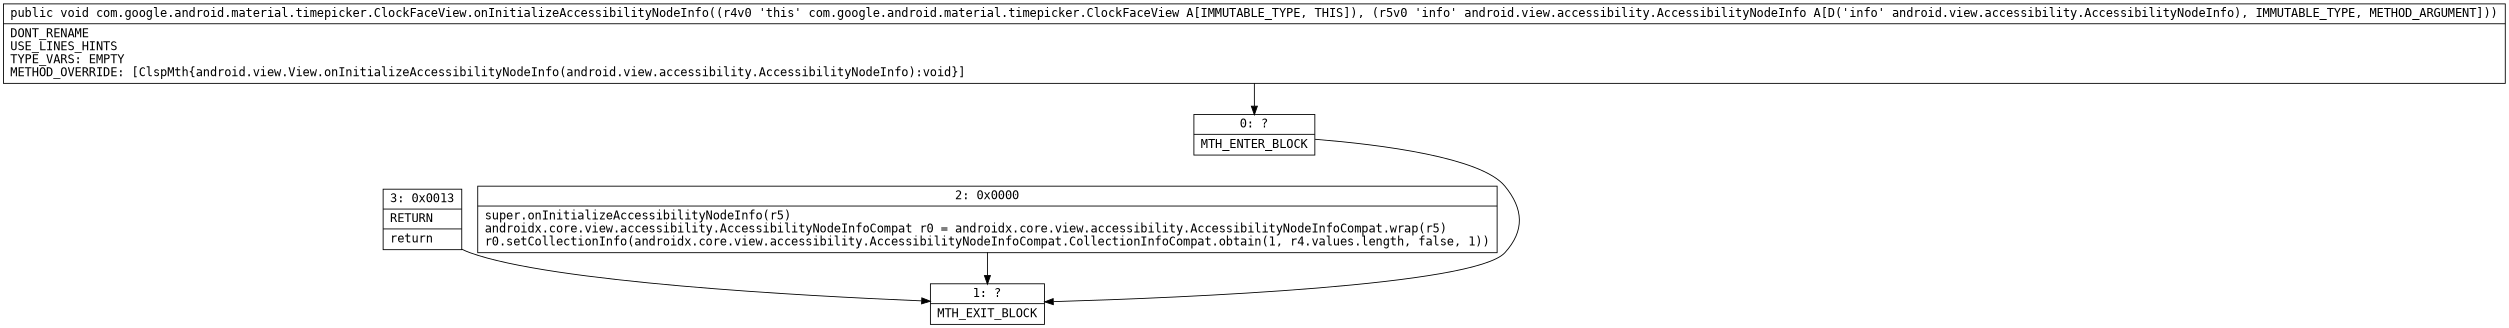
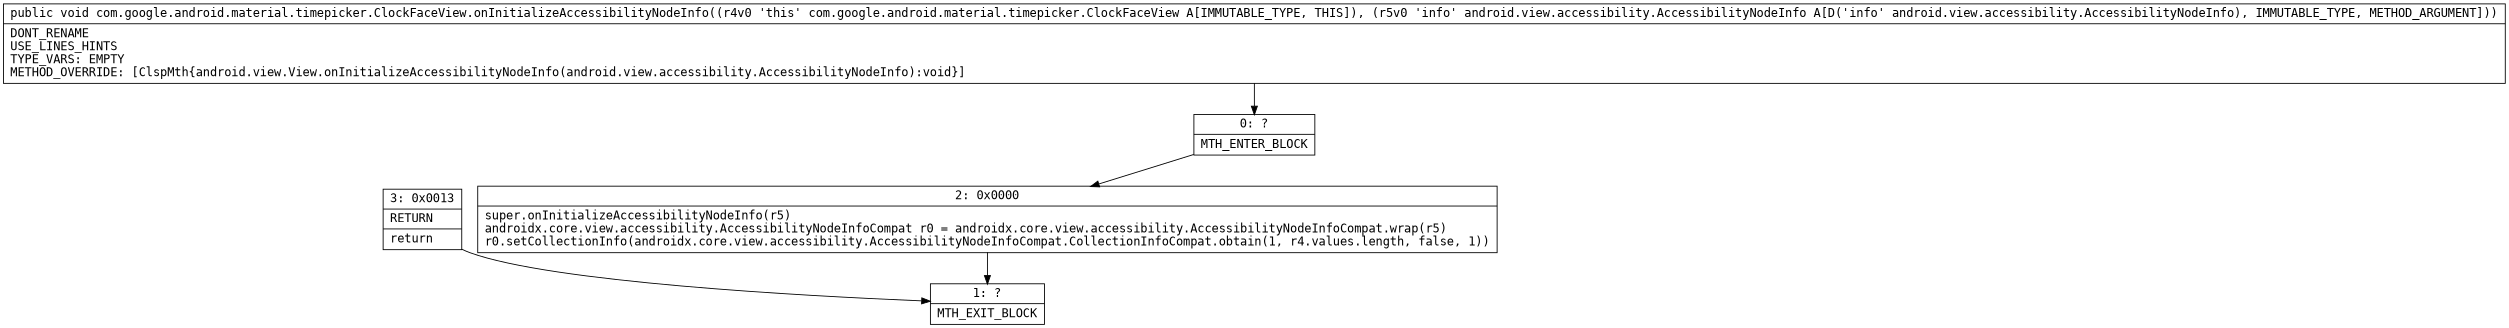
(1417, 277) -> (1146, 169)
